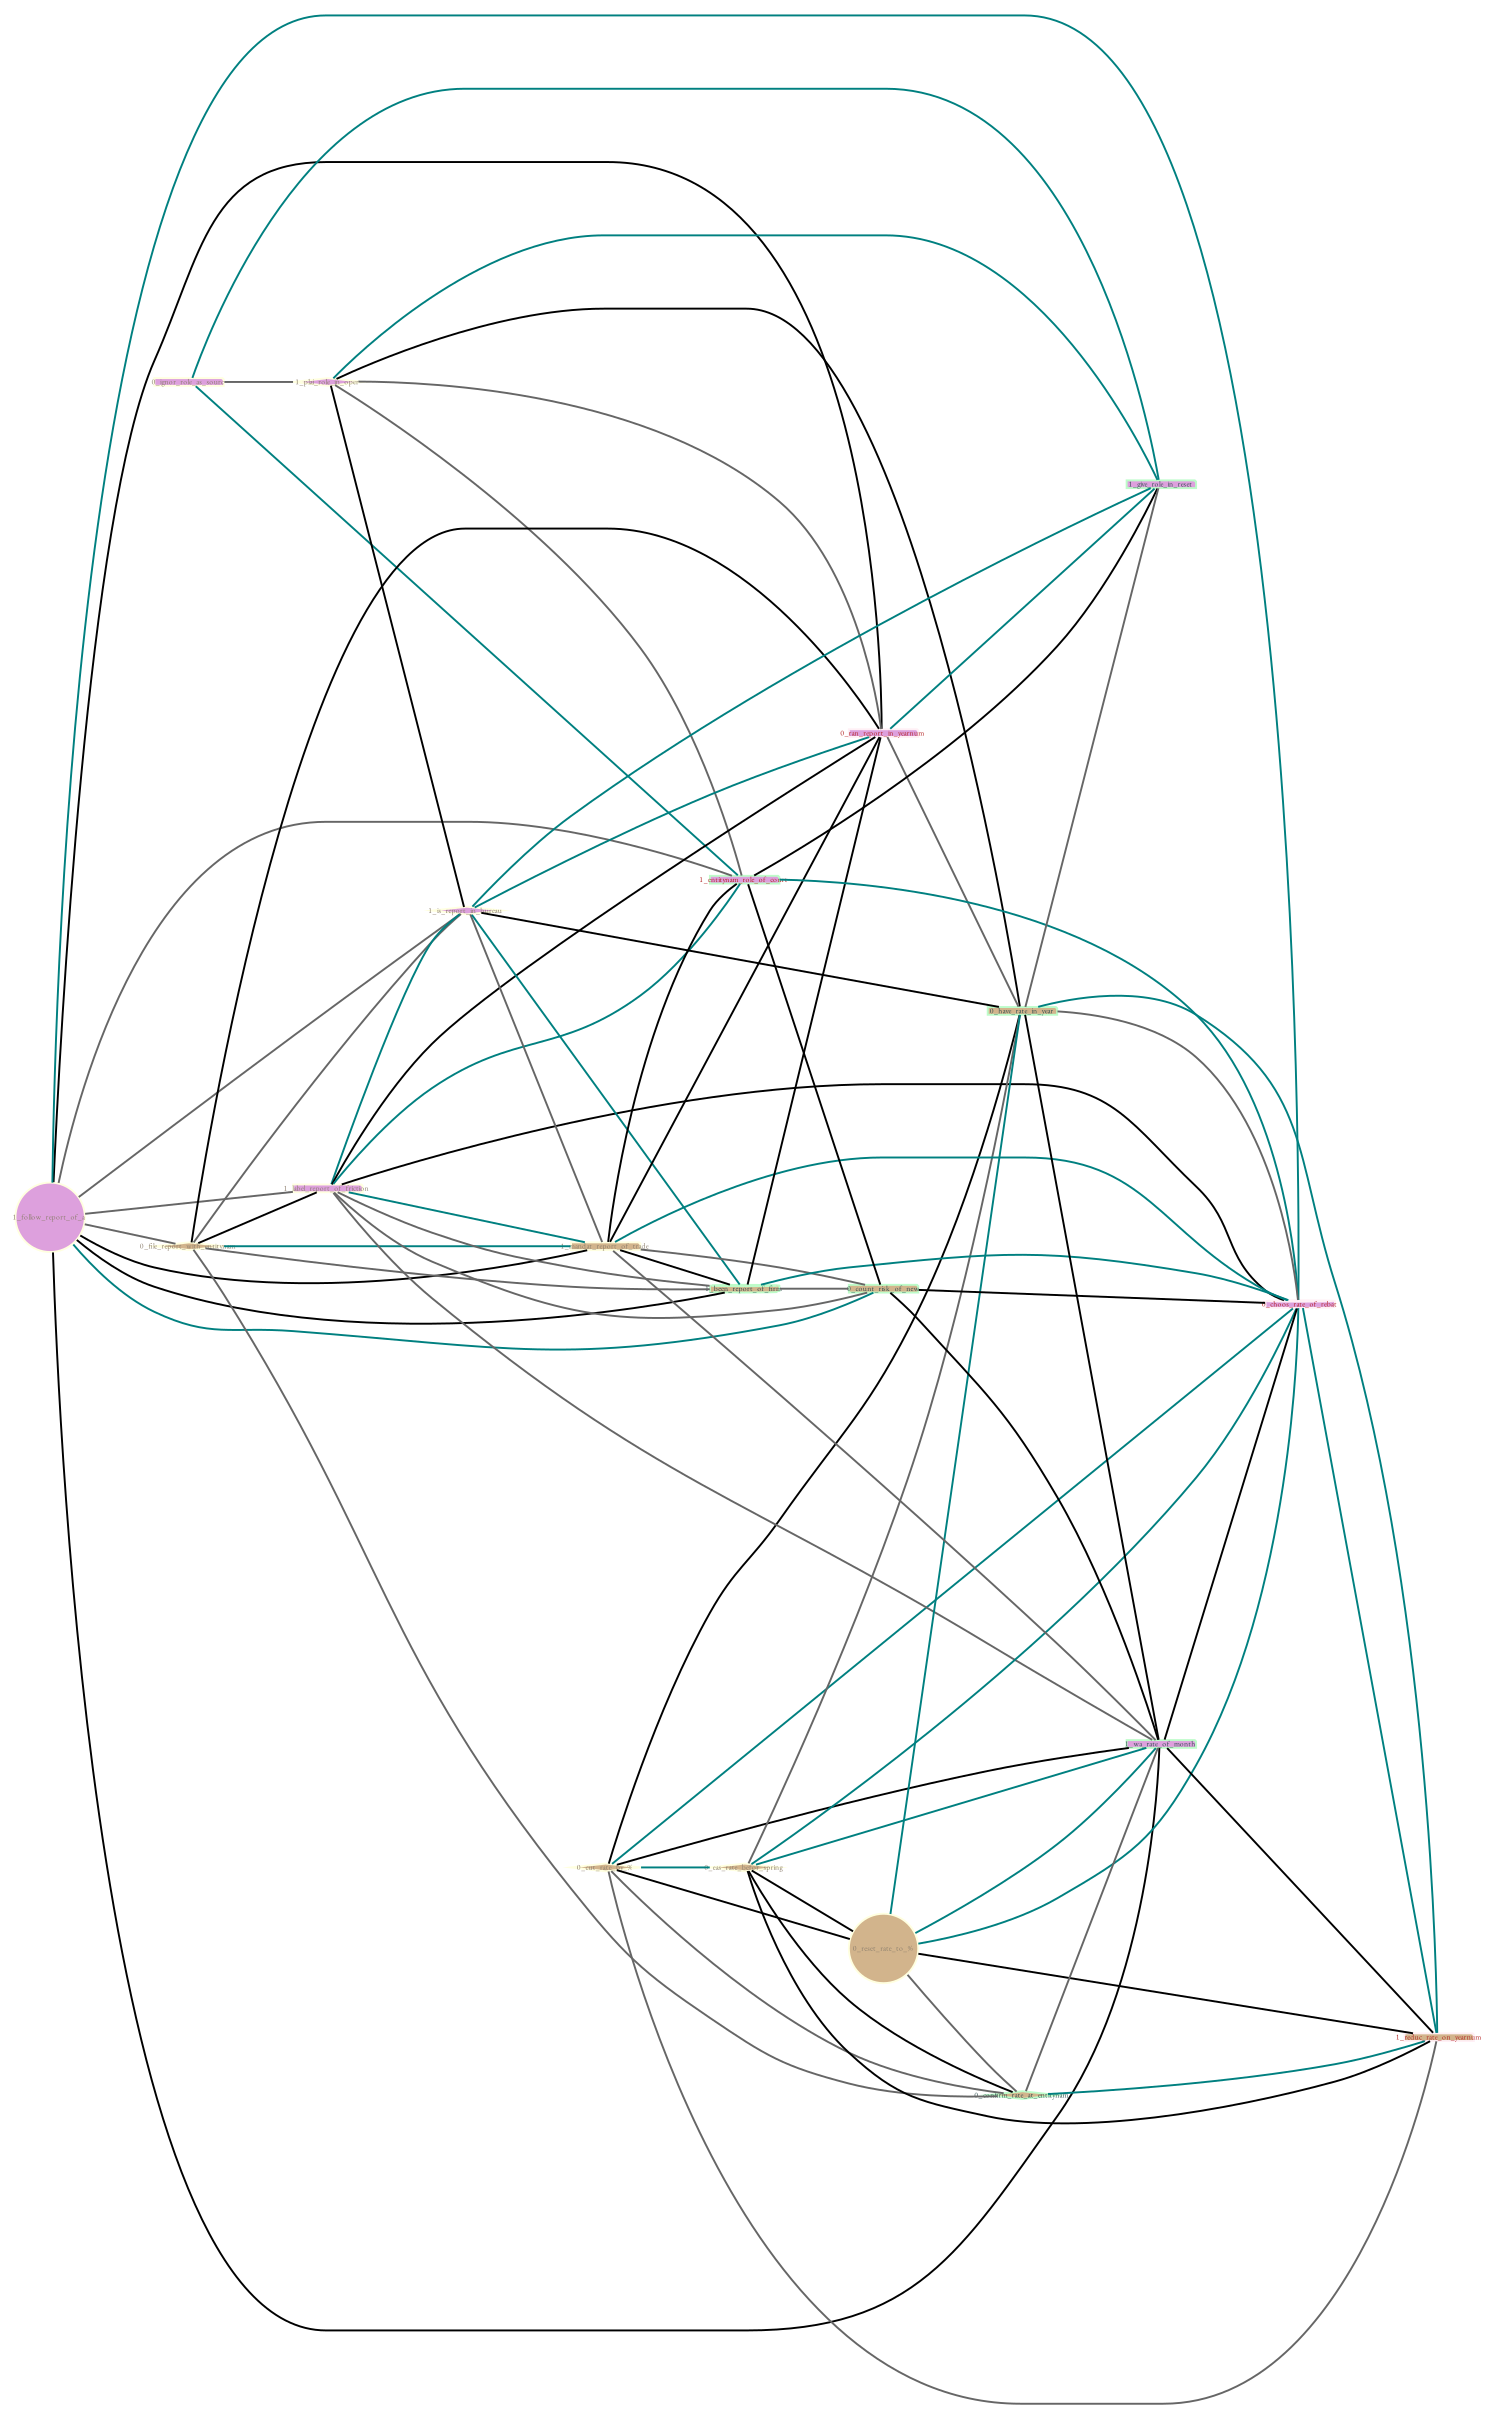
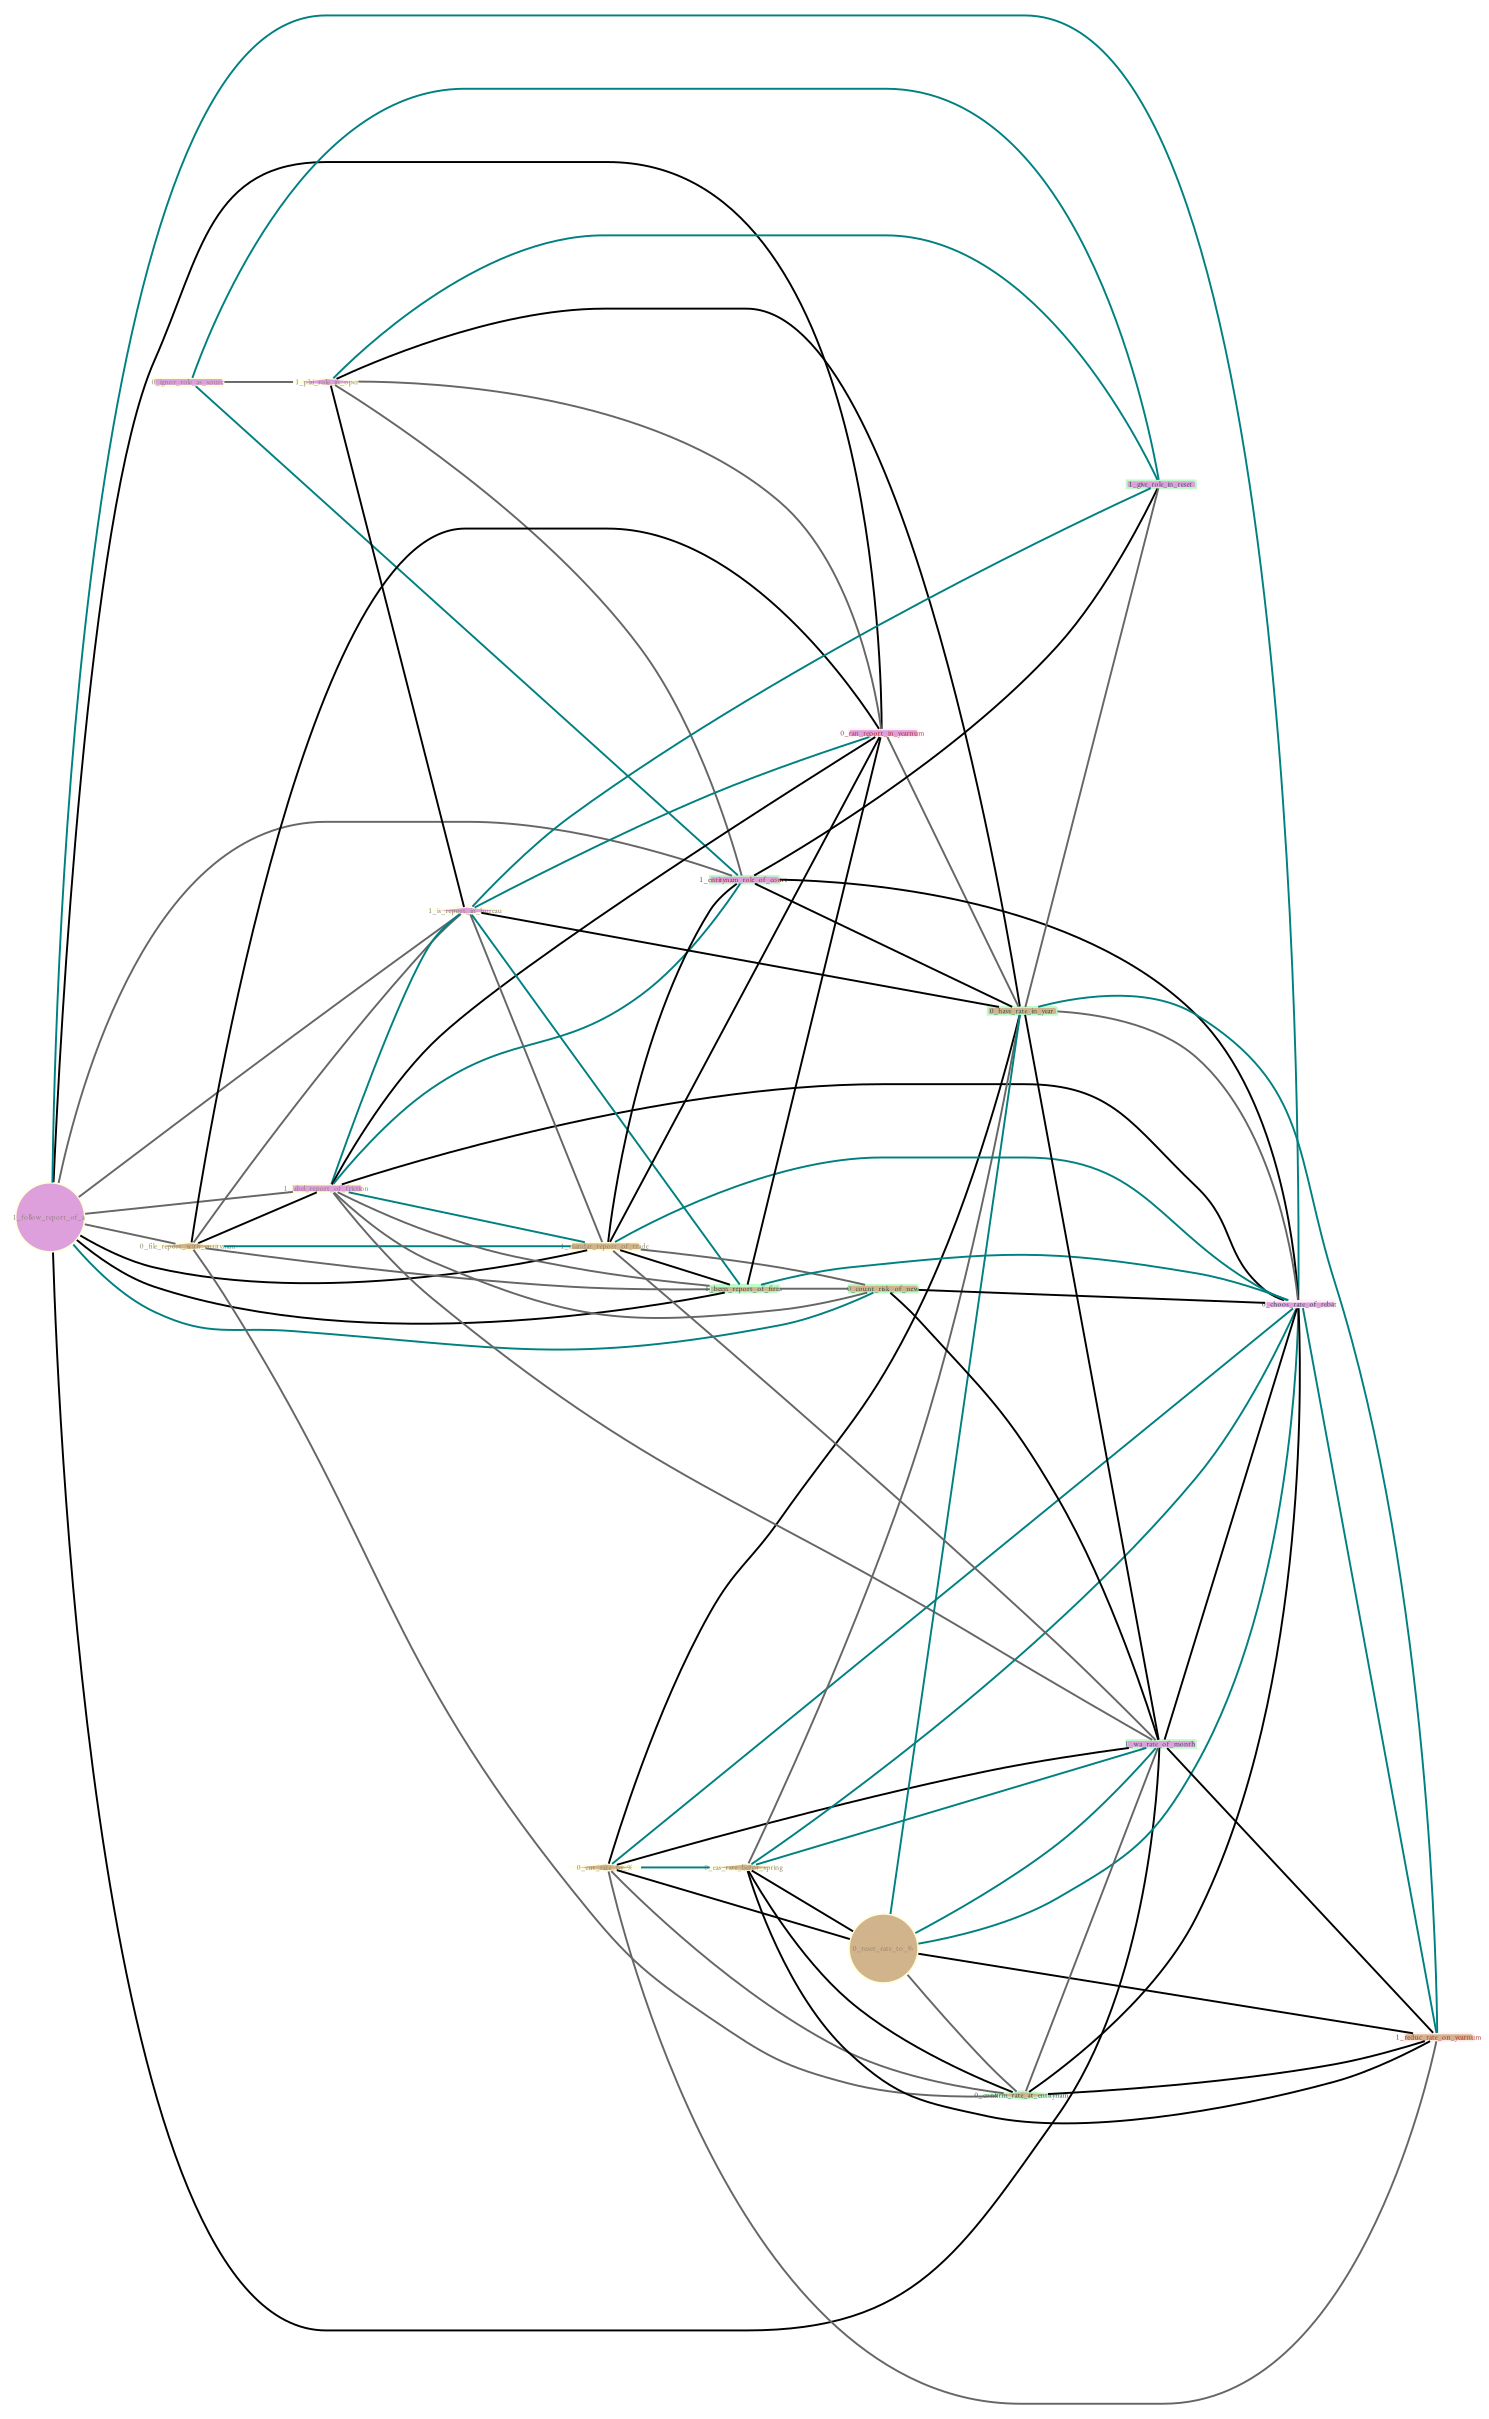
(1022, 609) -> none
(1142, 972) -> (1142, 972)
(811, 1074) -> (884, 945)
(1300, 1304) -> (1300, 1304)
none -> (1259, 1739)
(1238, 2078) -> (1238, 2078)
